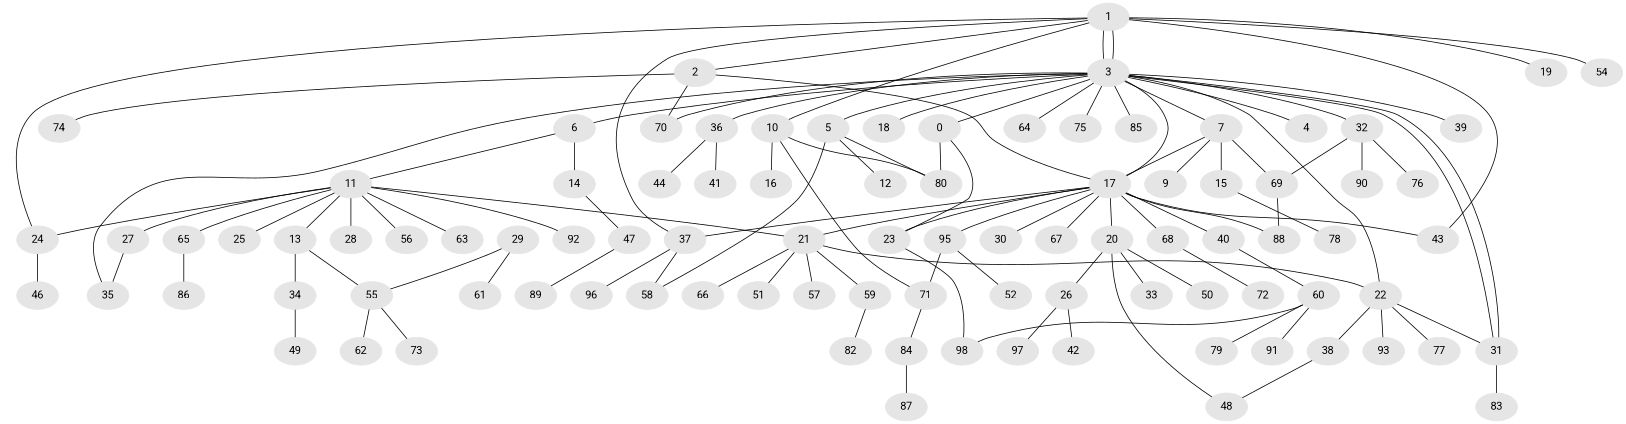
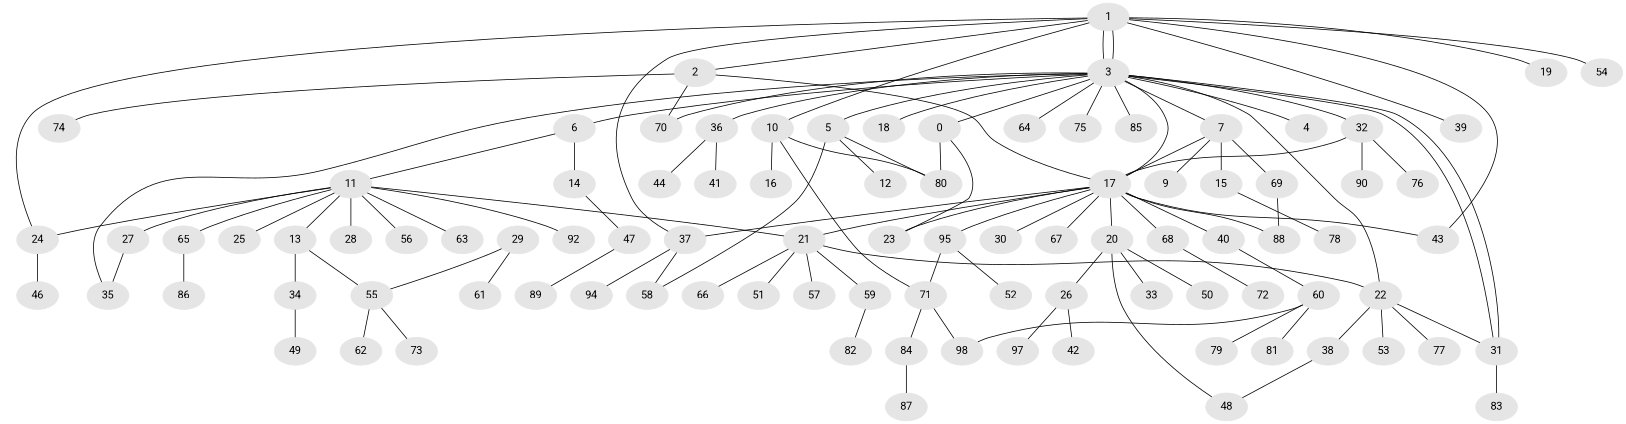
(1288, 88) -> (1287, 68)
(1319, 156) -> (1236, 156)
(953, 281) -> (944, 323)
(591, 296) -> (591, 296)
(1272, 351) -> (1272, 351)
(1384, 351) -> (1384, 351)
